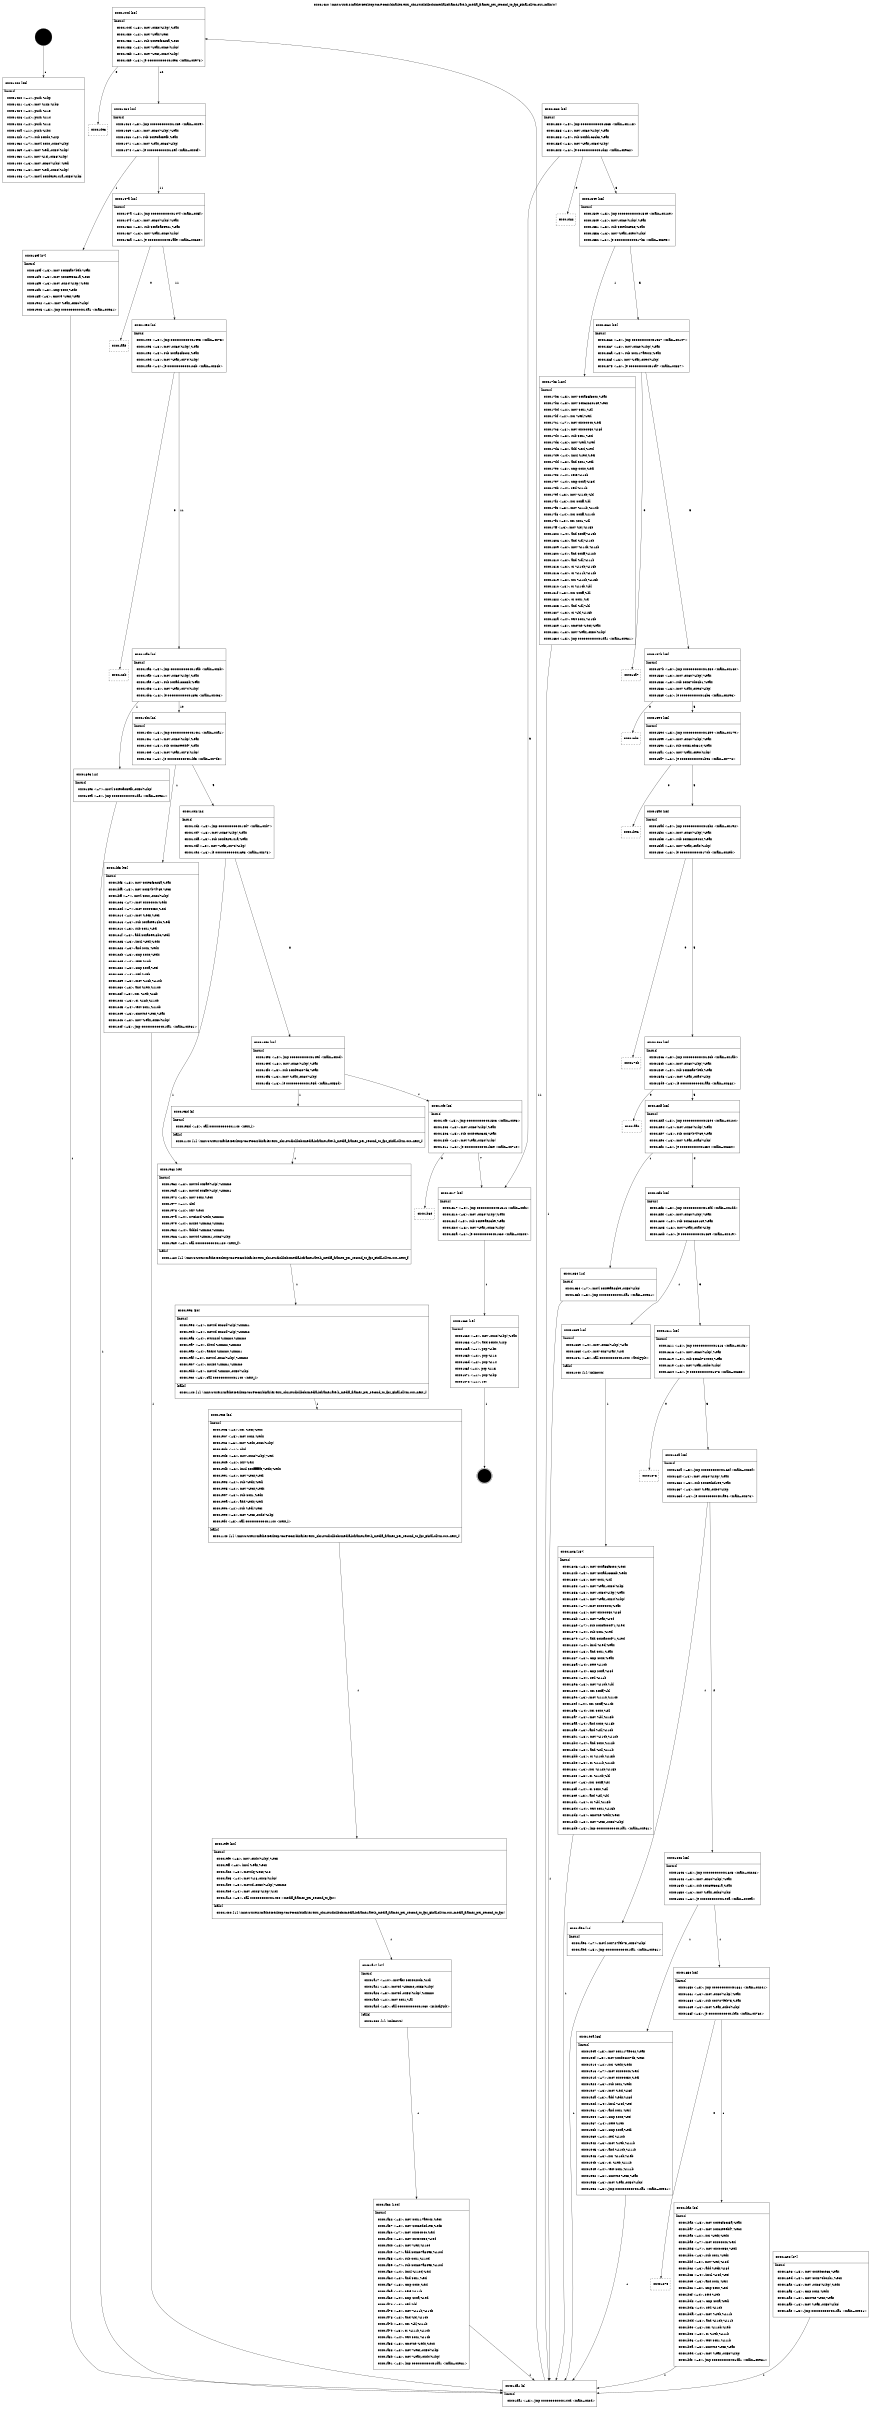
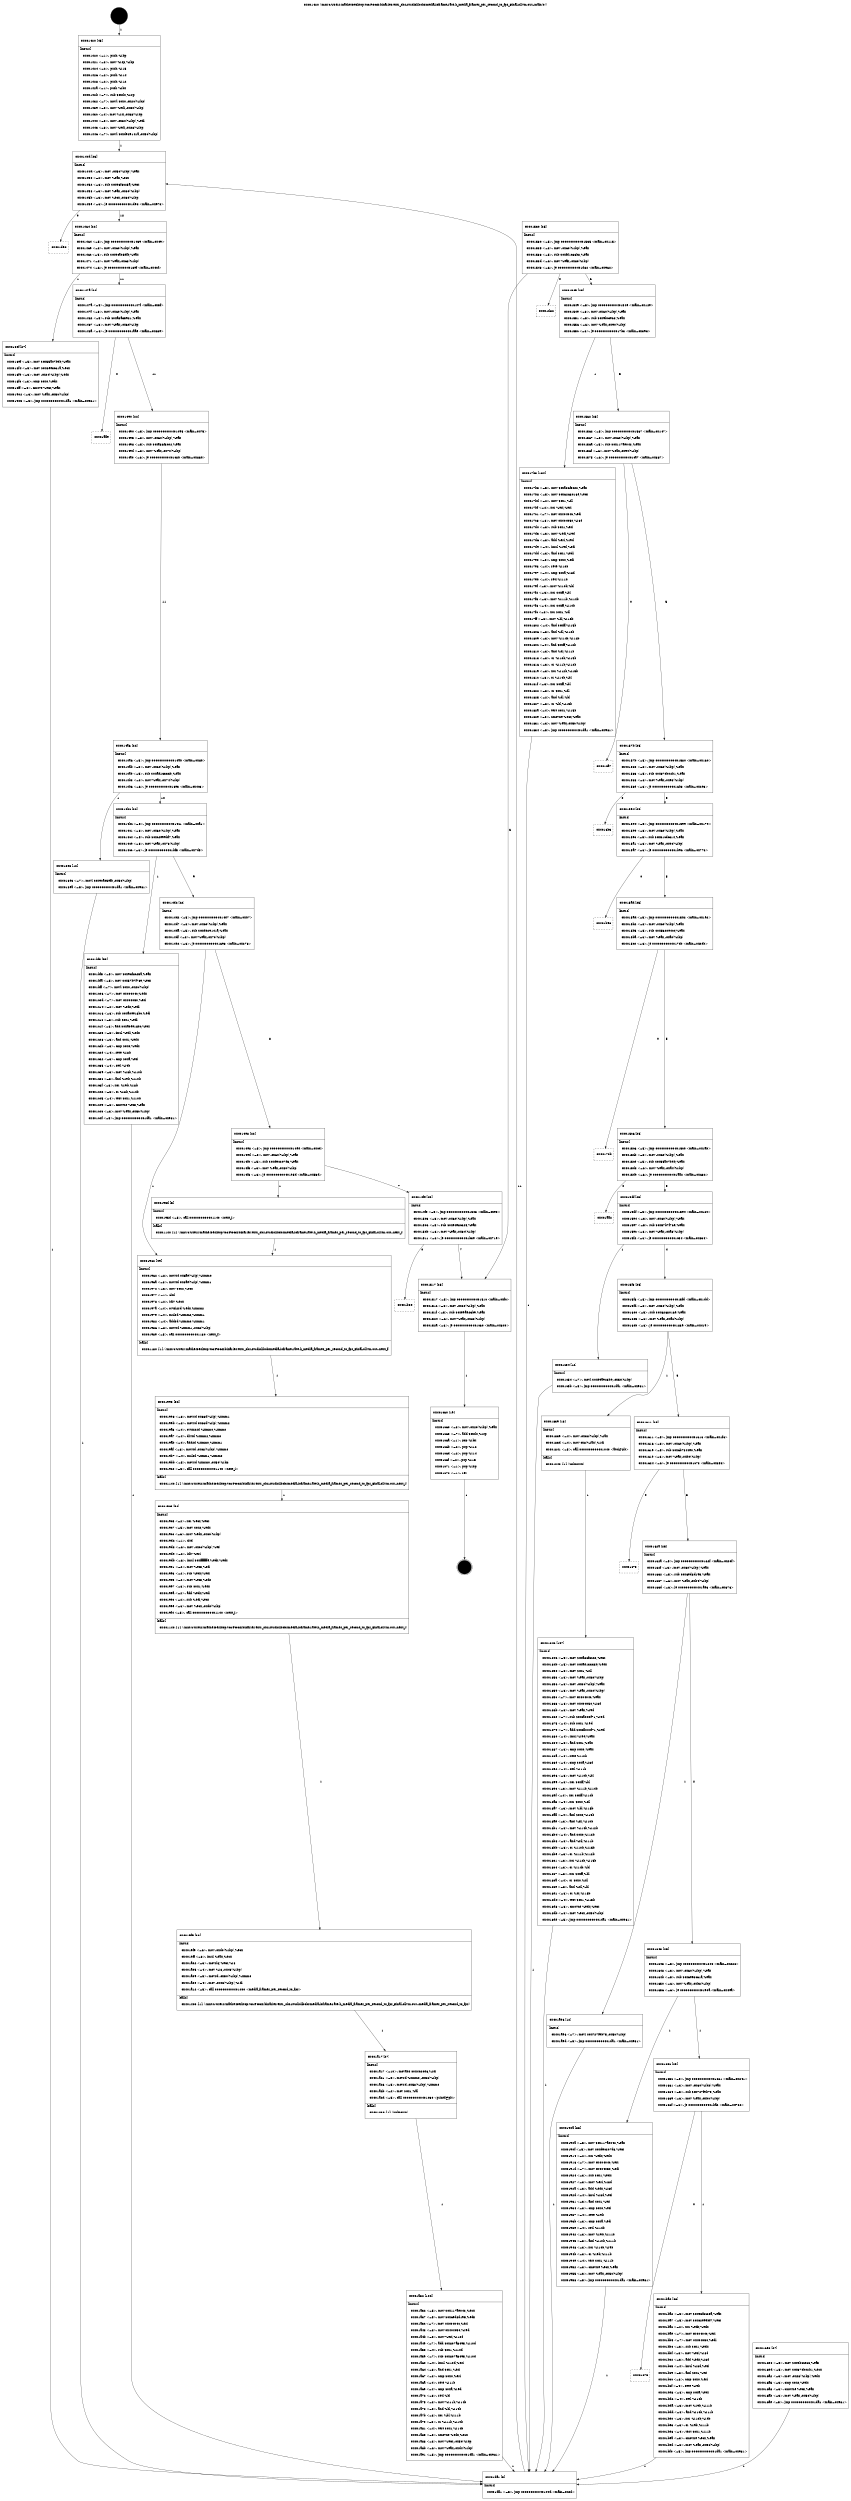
none -> (119, 145)
(119, 675) -> none
